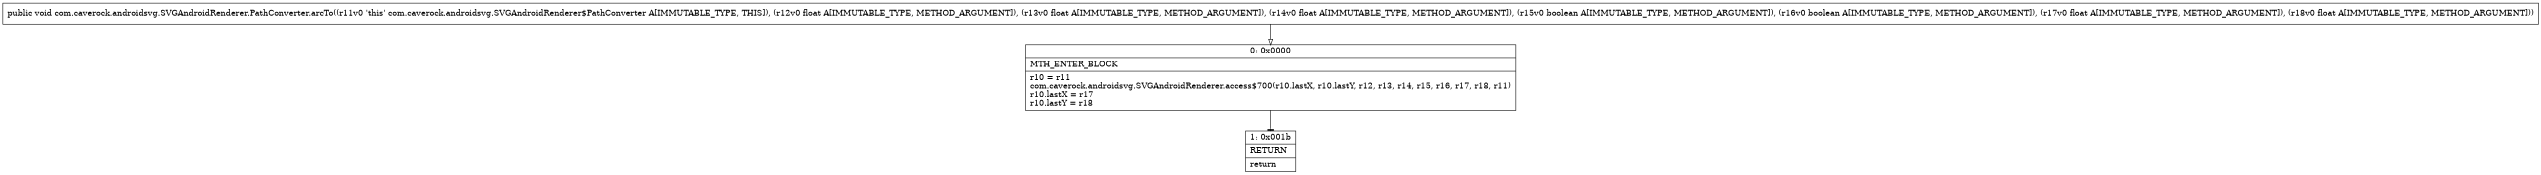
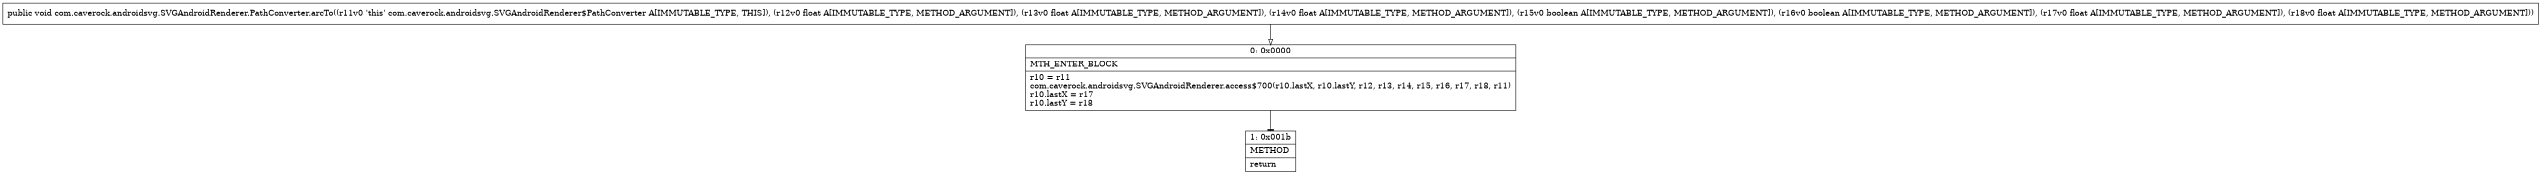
(1269, 151) -> (1270, 151)
